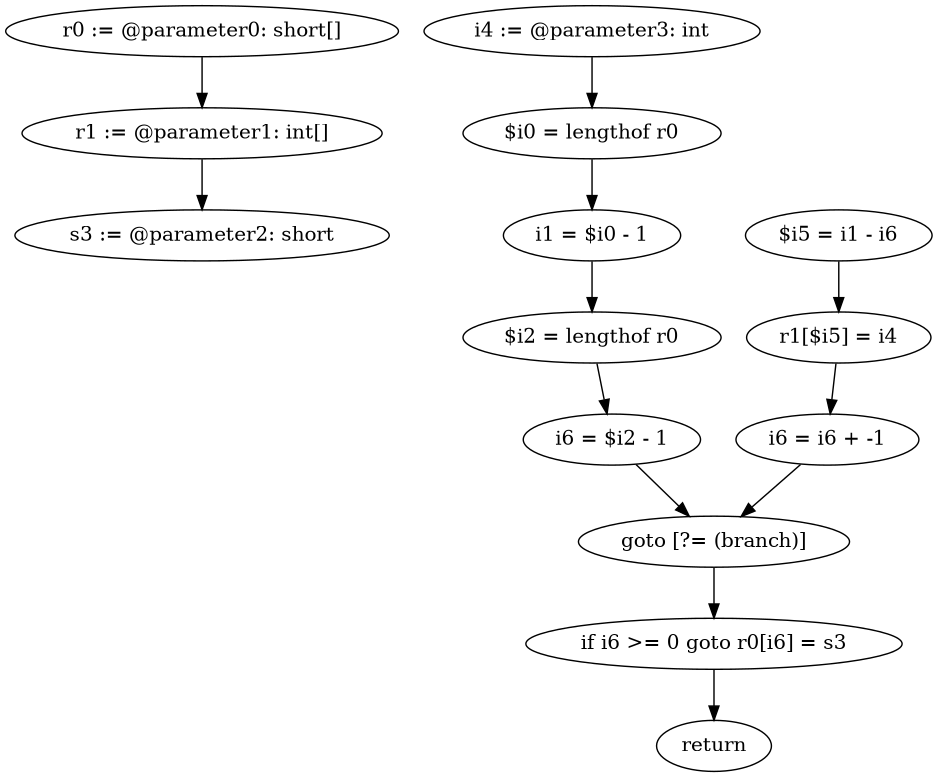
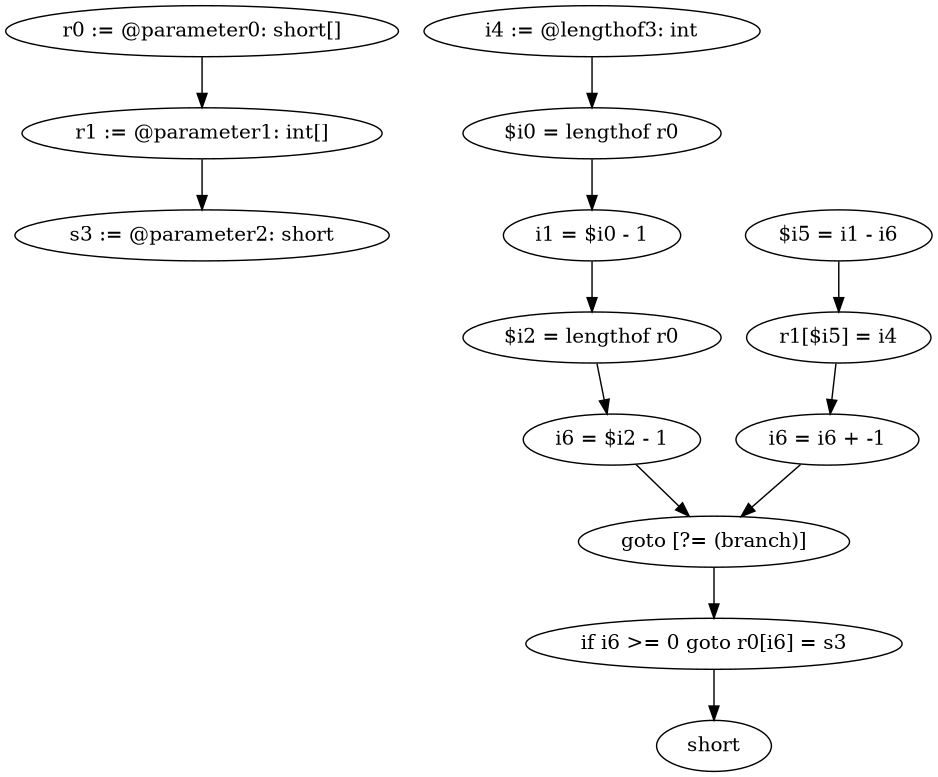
(592, 31) -> (592, 31)
(714, 746) -> (714, 746)
